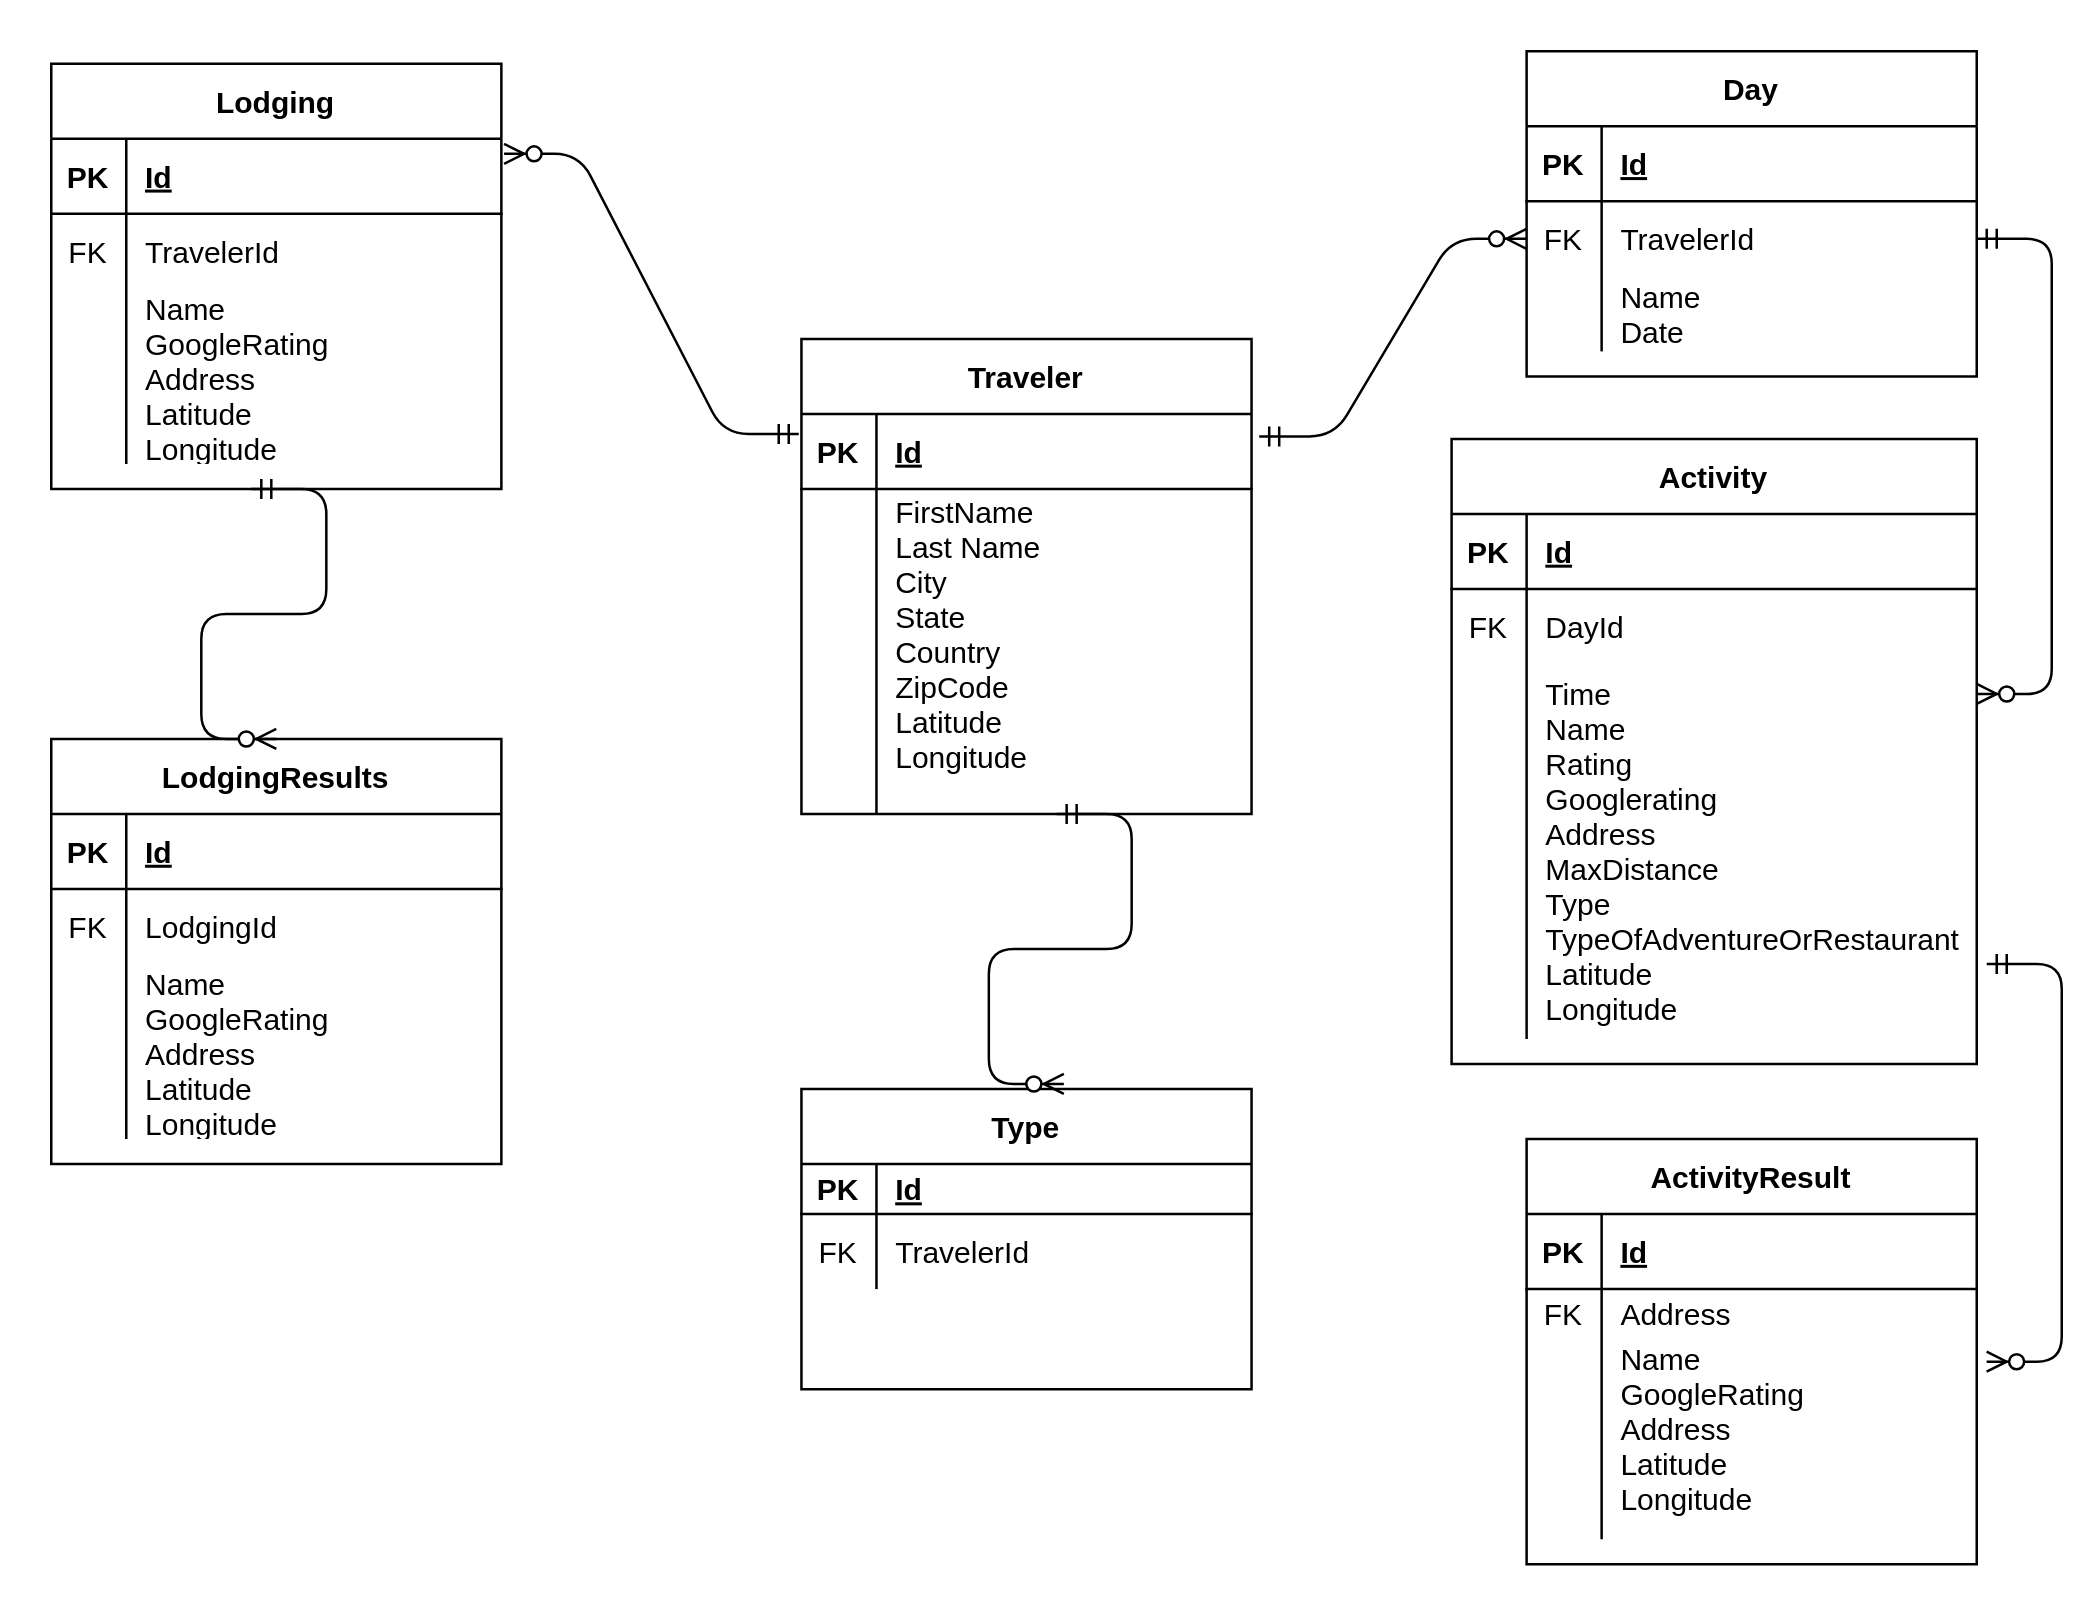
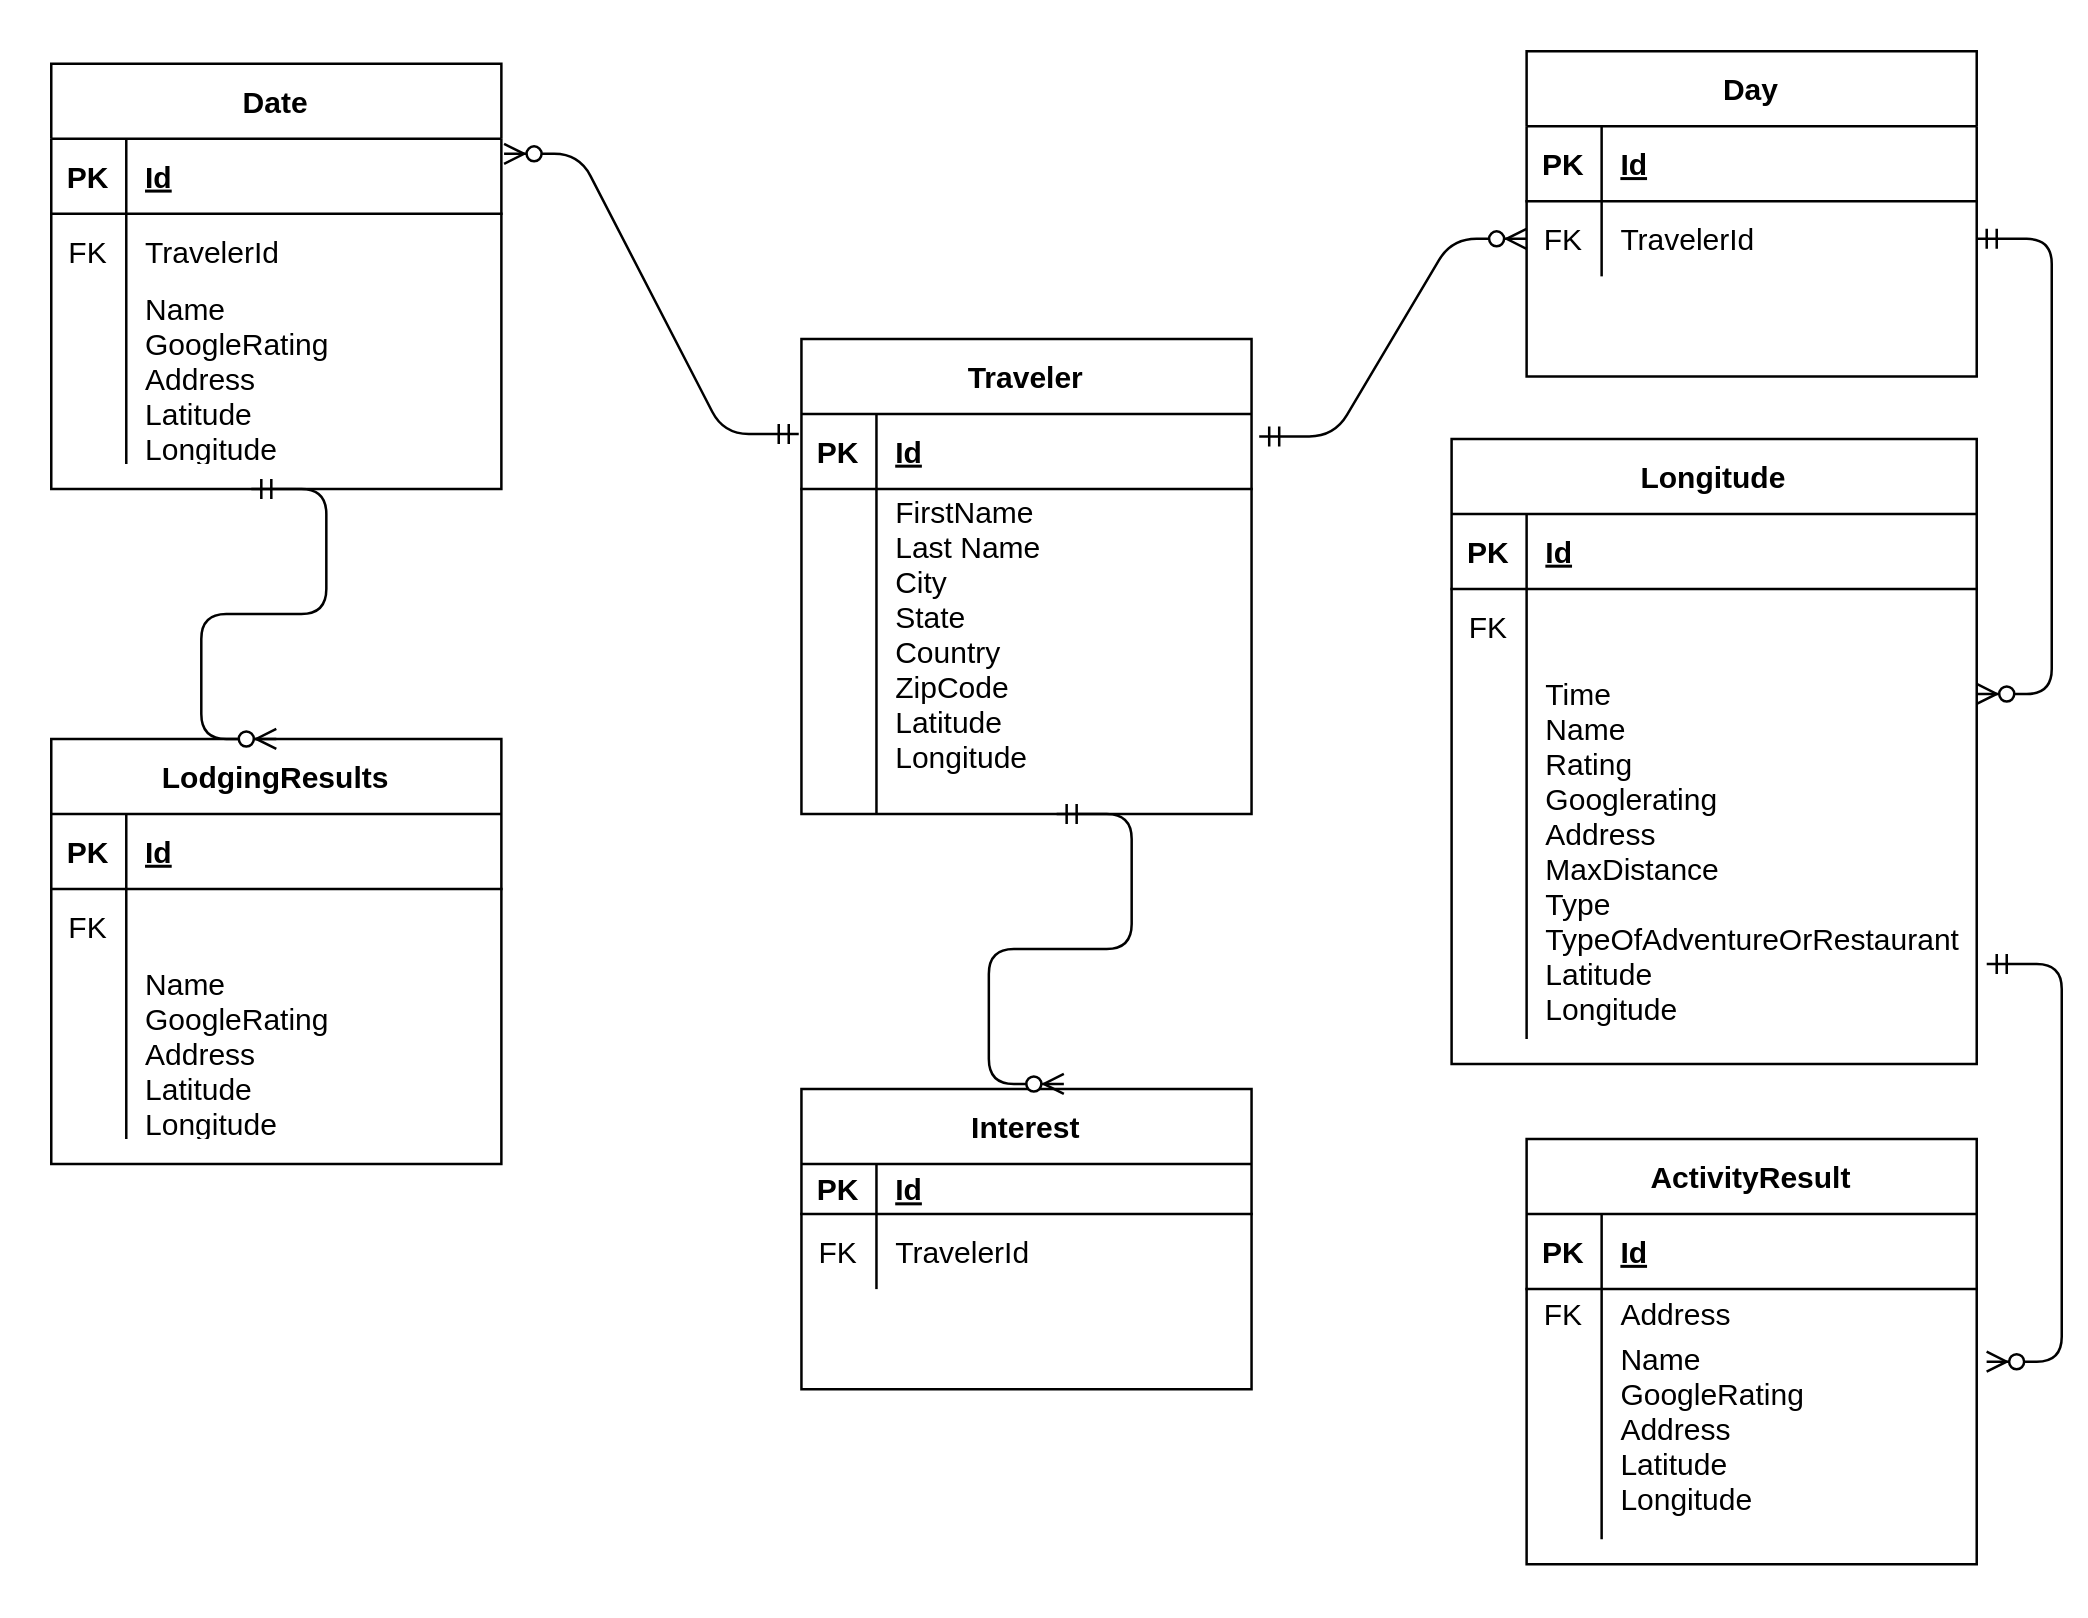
(275, 103) -> (275, 103)
(1789, 314) -> none
(1713, 478) -> (1713, 478)
(1751, 626) -> none
(314, 926) -> none
(1025, 1128) -> (1025, 1128)
